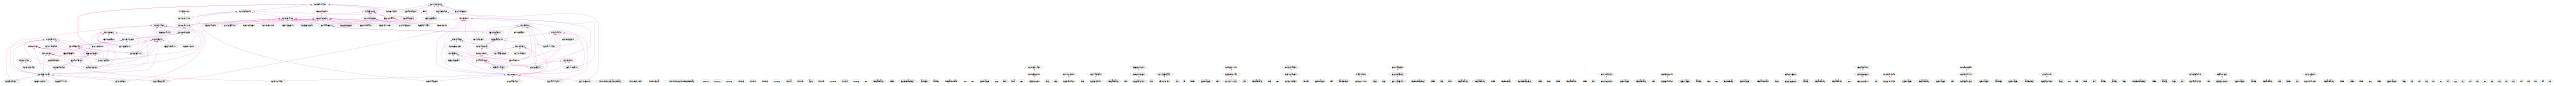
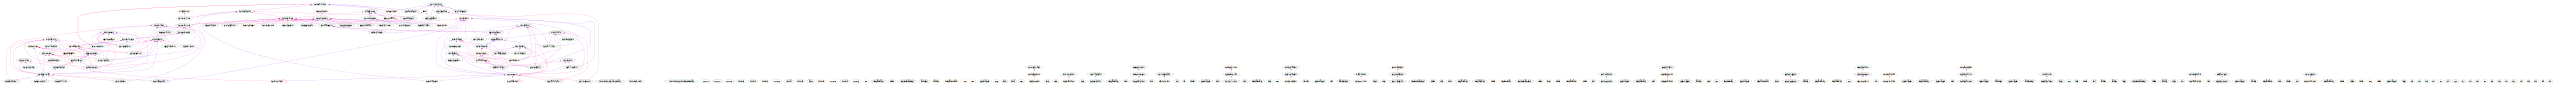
none -> (377, 32)
(519, 32) -> none
none -> (1667, 67)
(654, 81) -> none
